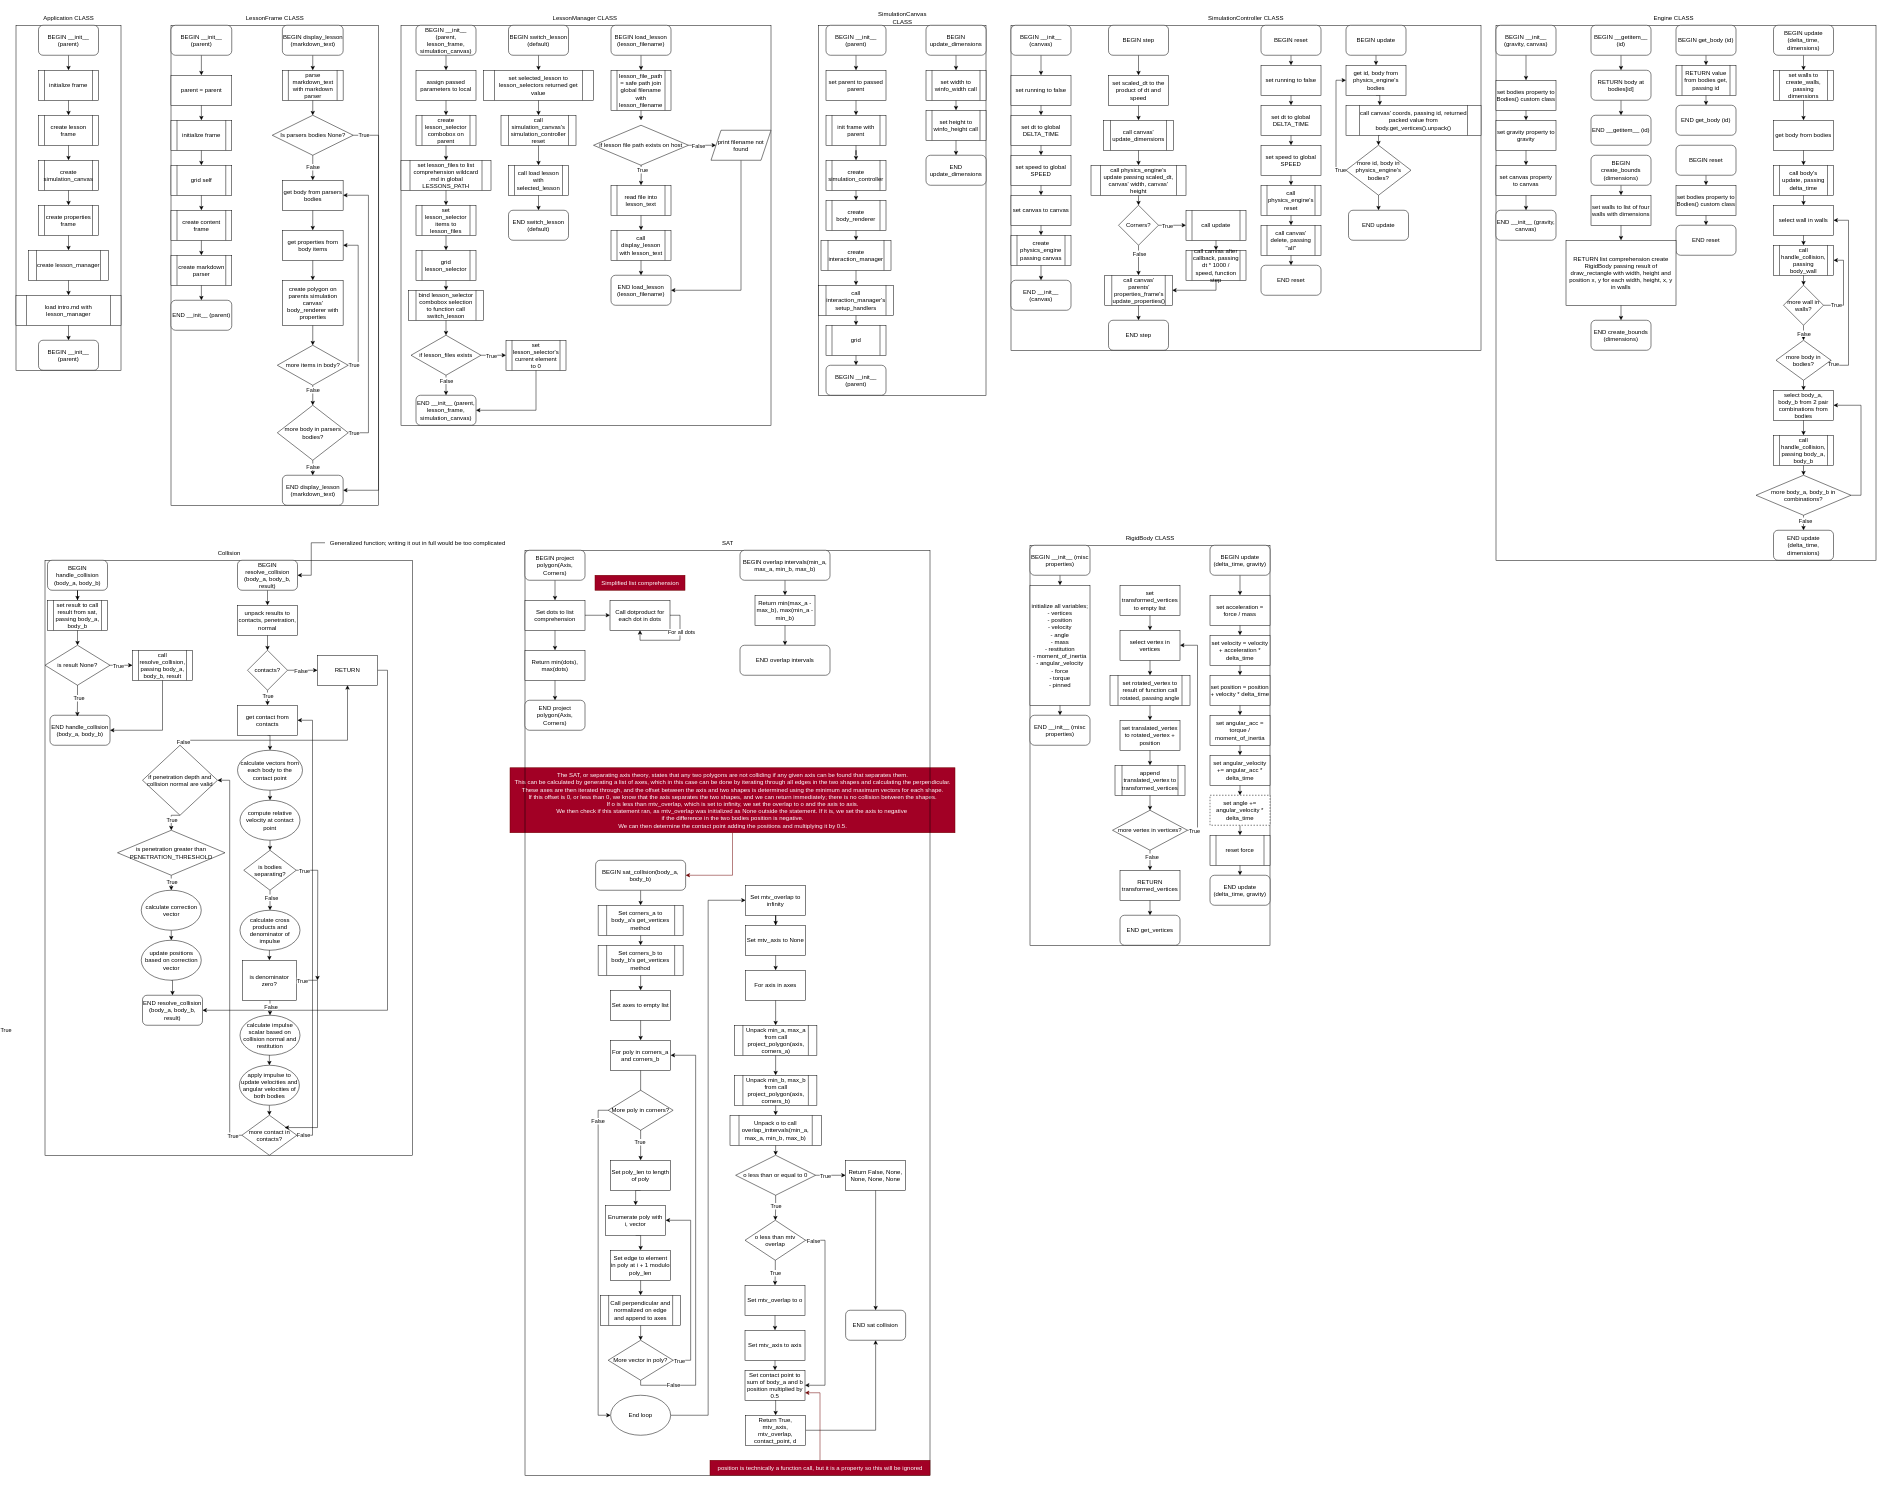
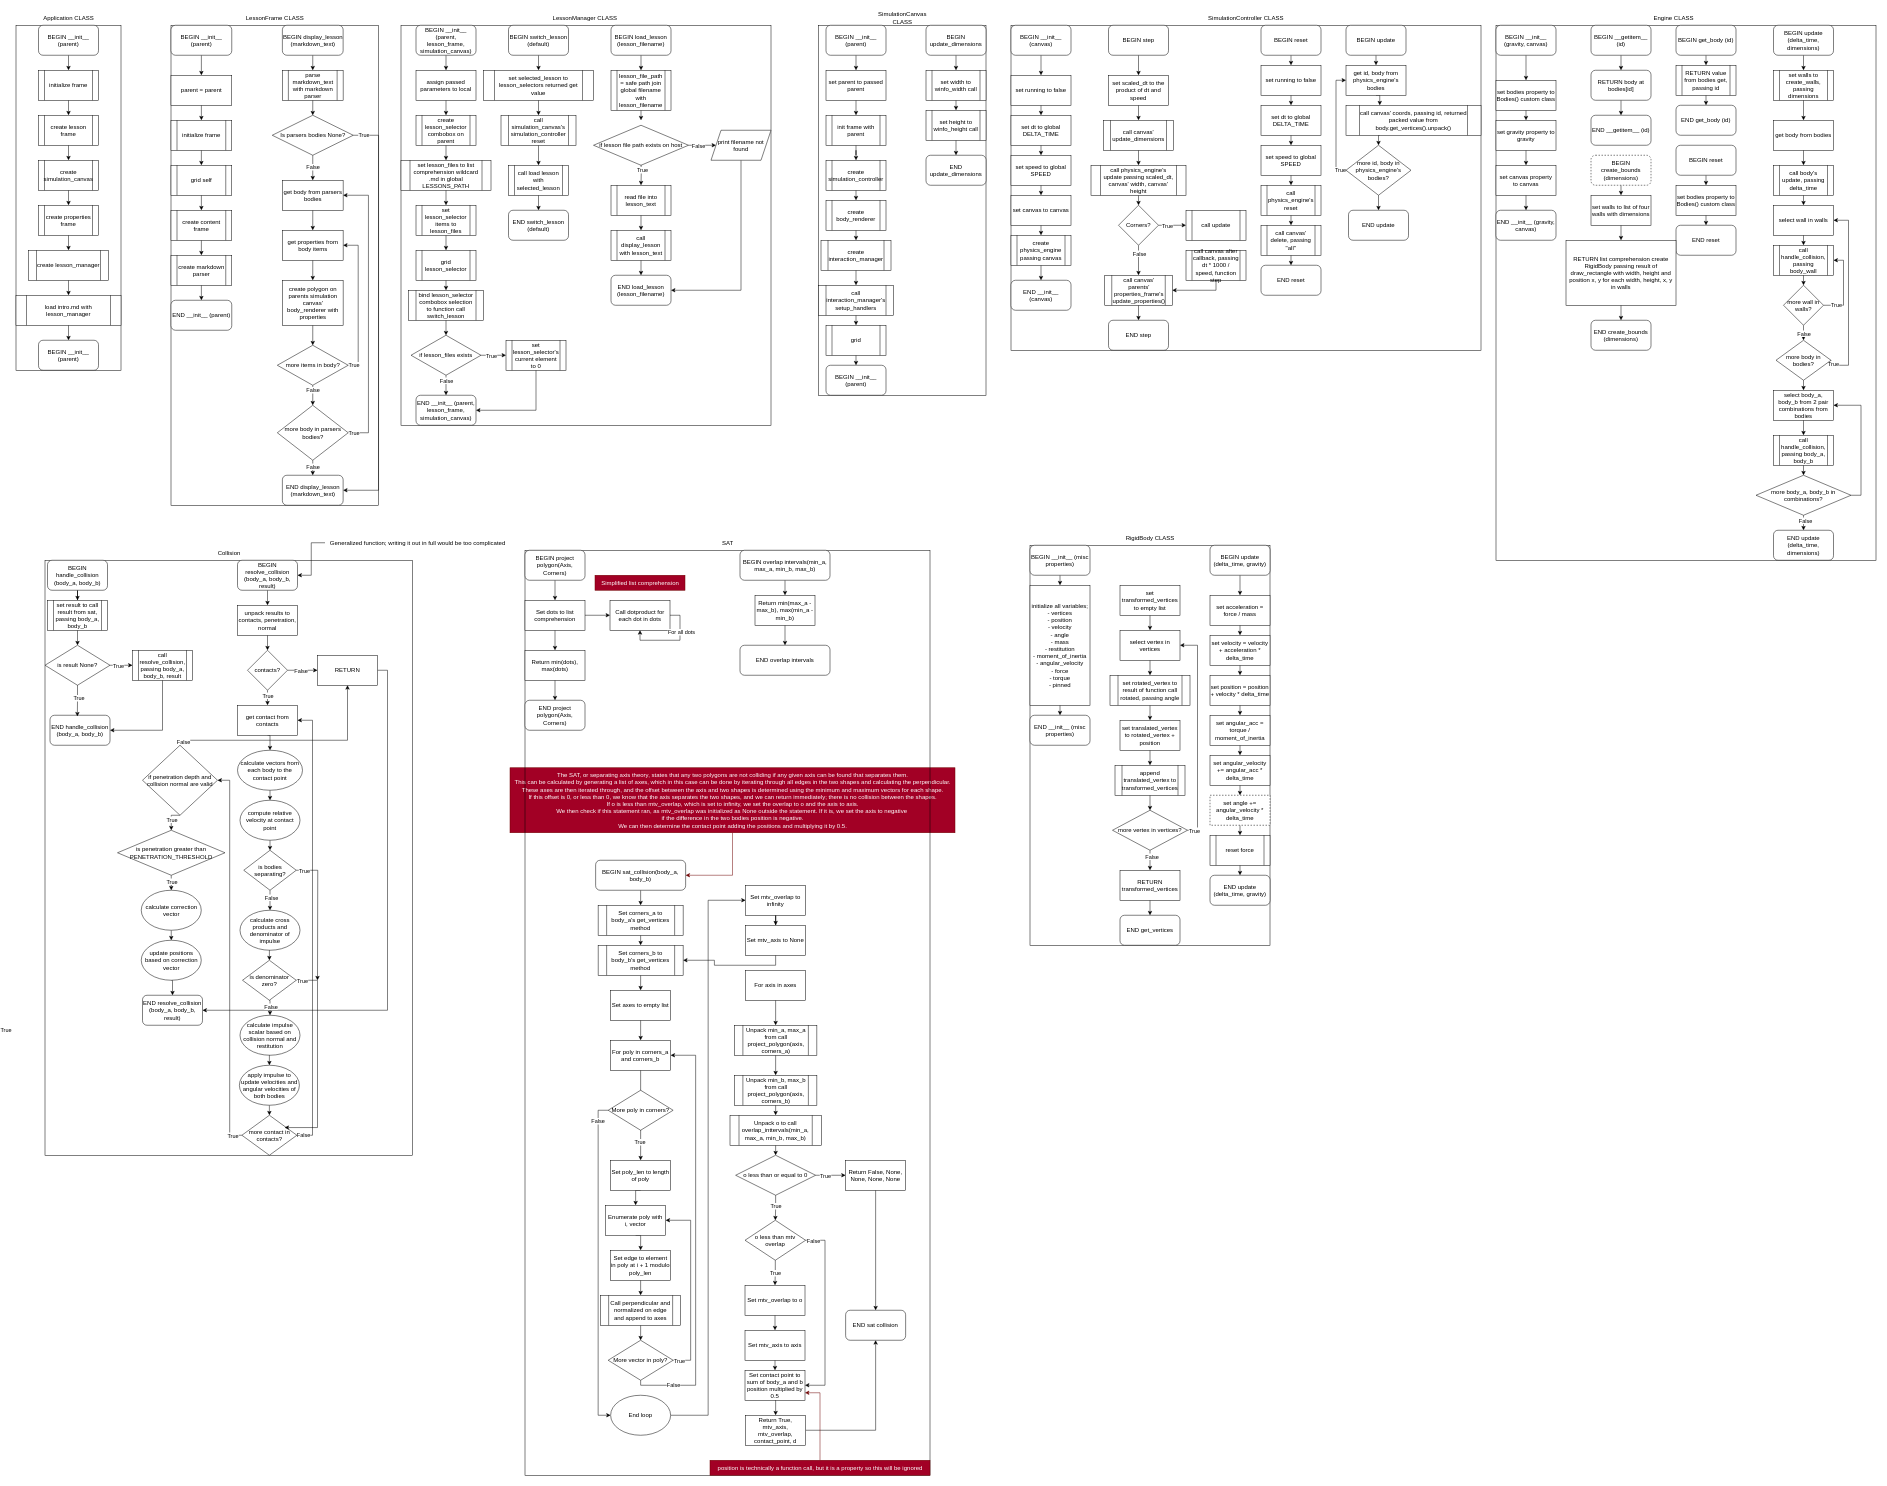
(1621, 170) -> (1621, 170)
(1216, 245) -> none
(775, 965) -> (774, 965)
(269, 980) -> (269, 980)
